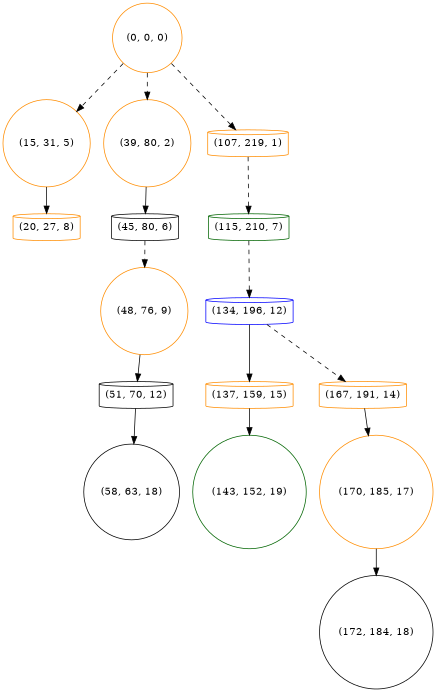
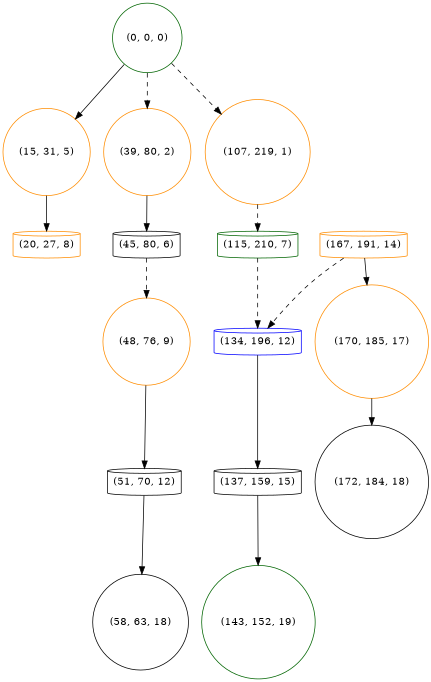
(147, 38) -> (147, 38)
(103, 85) -> (102, 89)
(248, 143) -> (258, 152)
(303, 351) -> (306, 287)
(249, 395) -> (258, 482)
